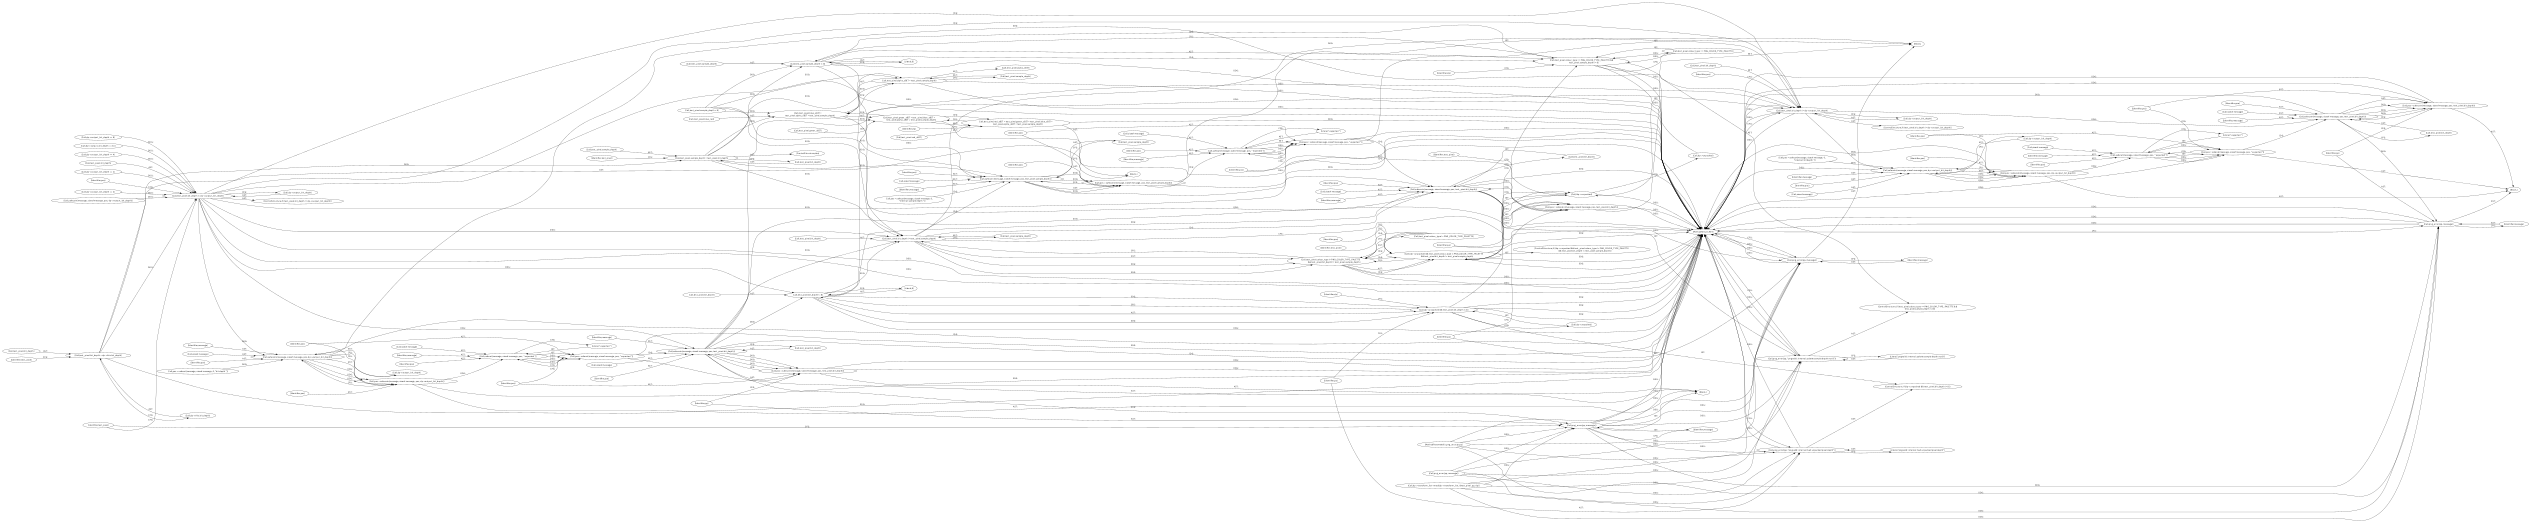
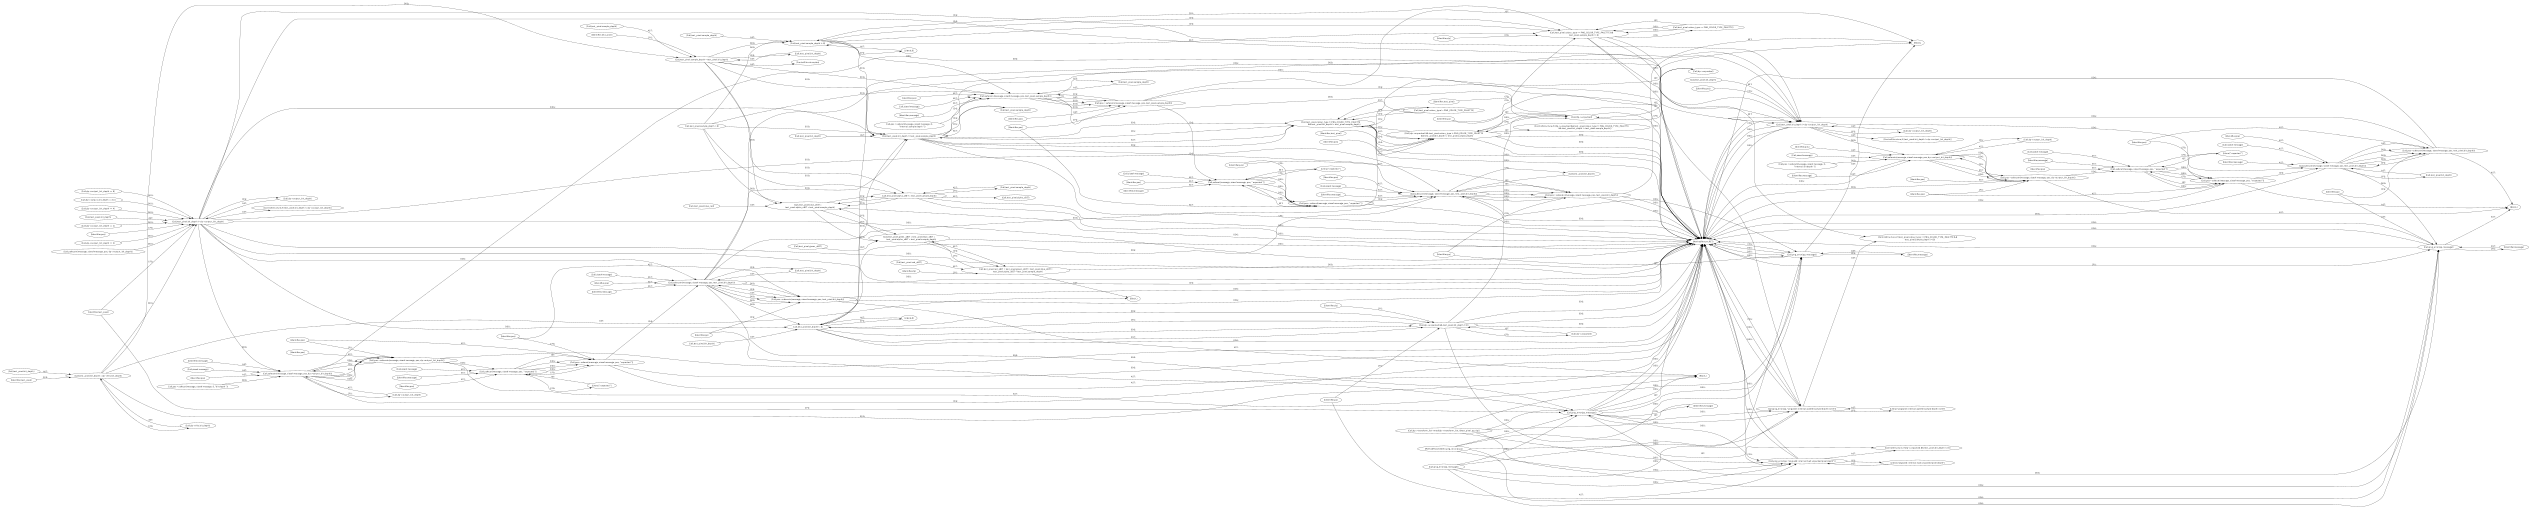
(1310, 83) -> none
